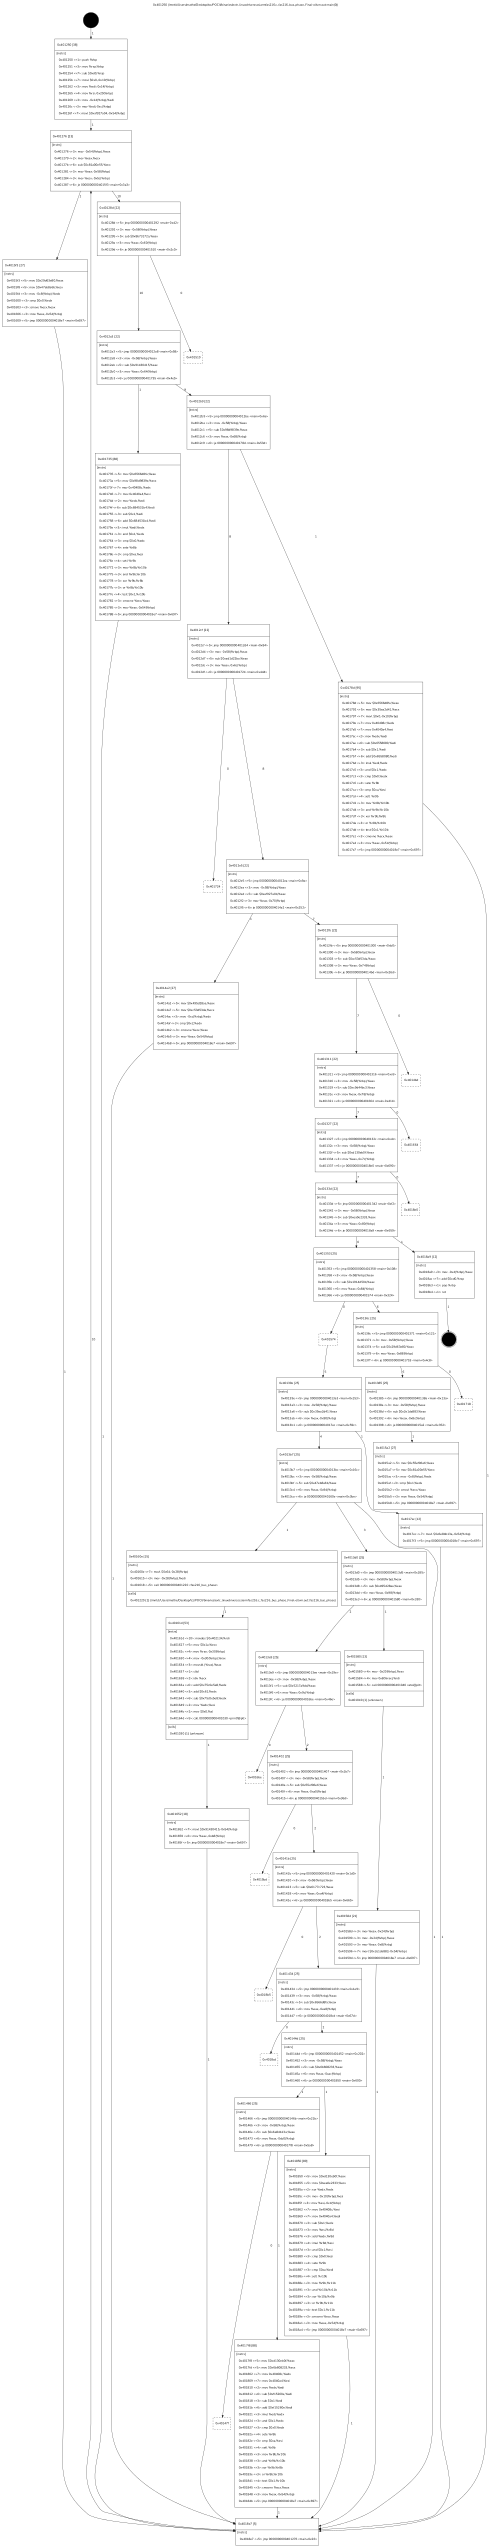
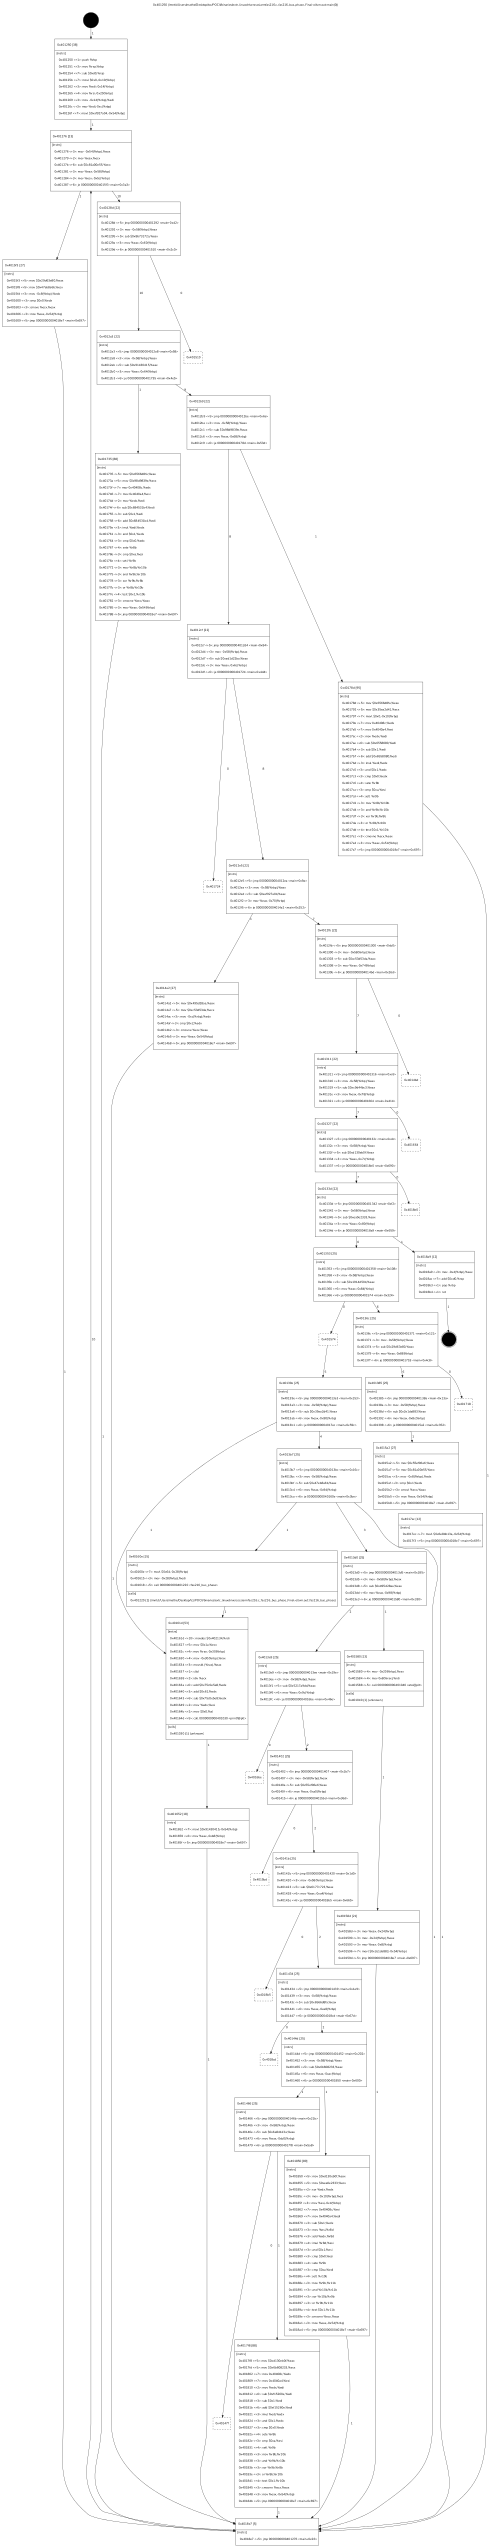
(366, 1482) -> (147, 1517)
